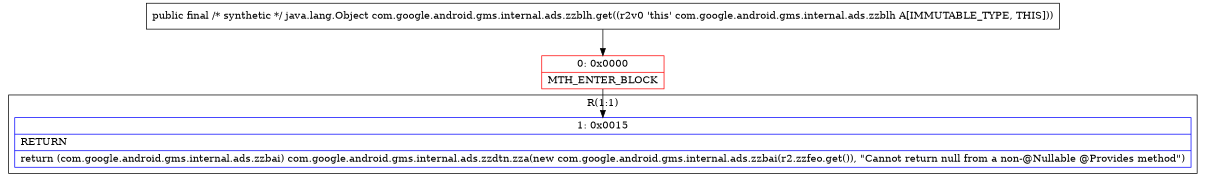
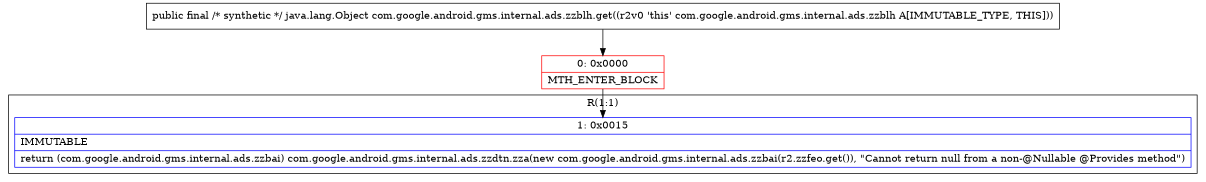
(44, 142) -> (54, 142)
